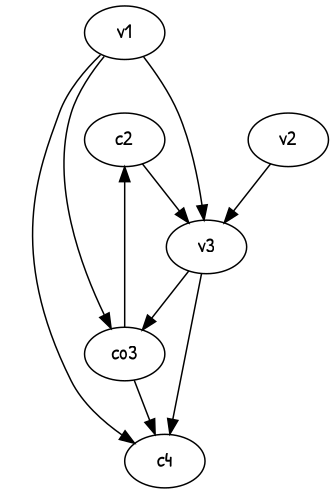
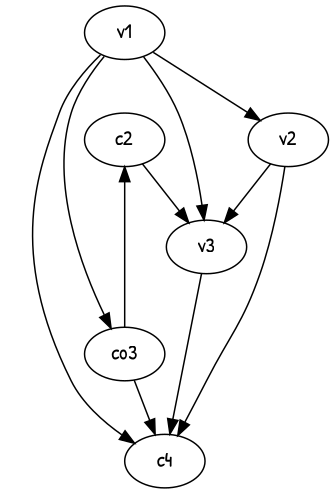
none -> (200, 82)
(170, 295) -> none
none -> (250, 300)
